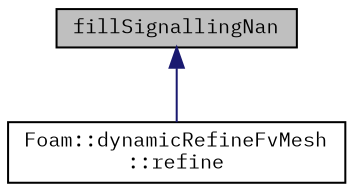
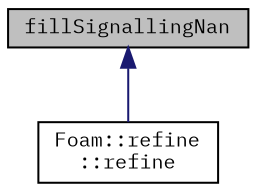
(177, 152) -> (128, 152)
